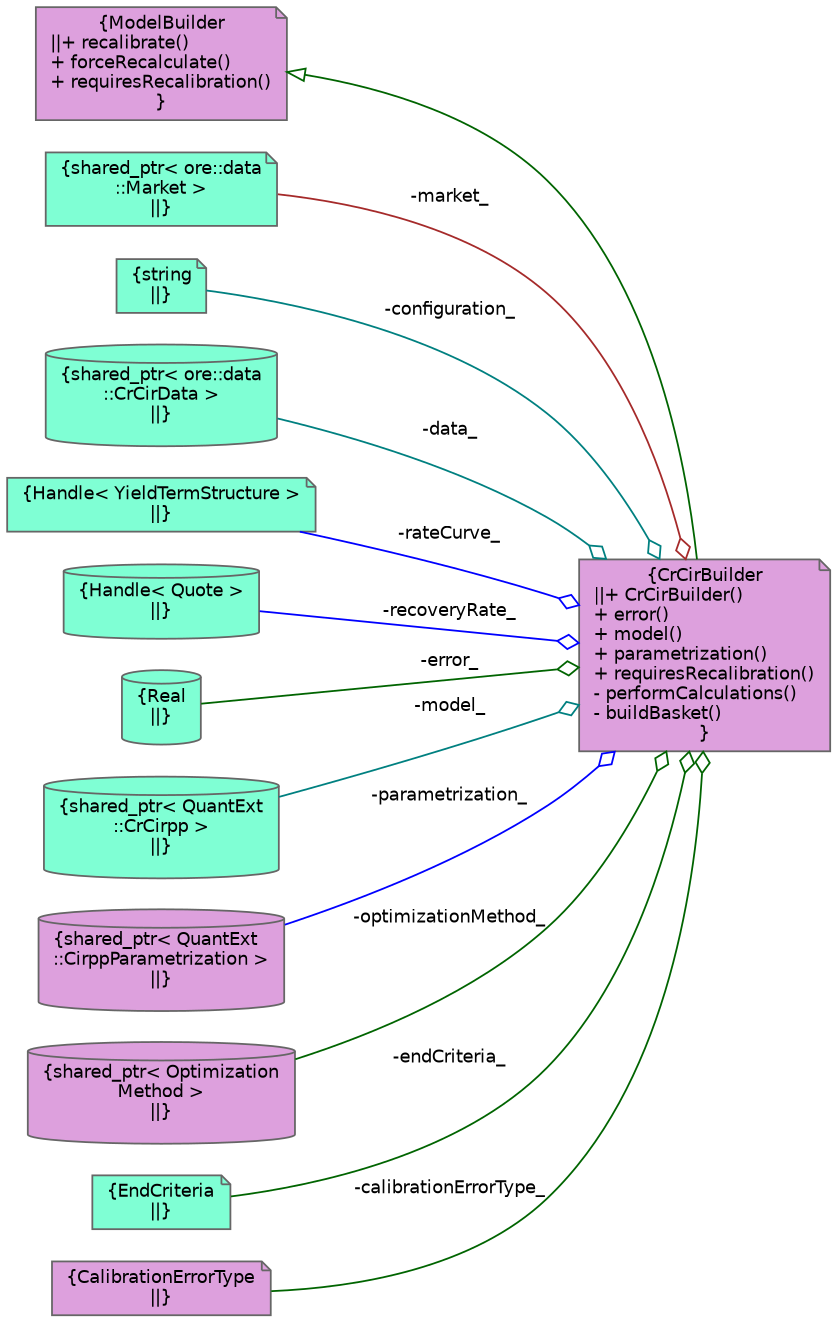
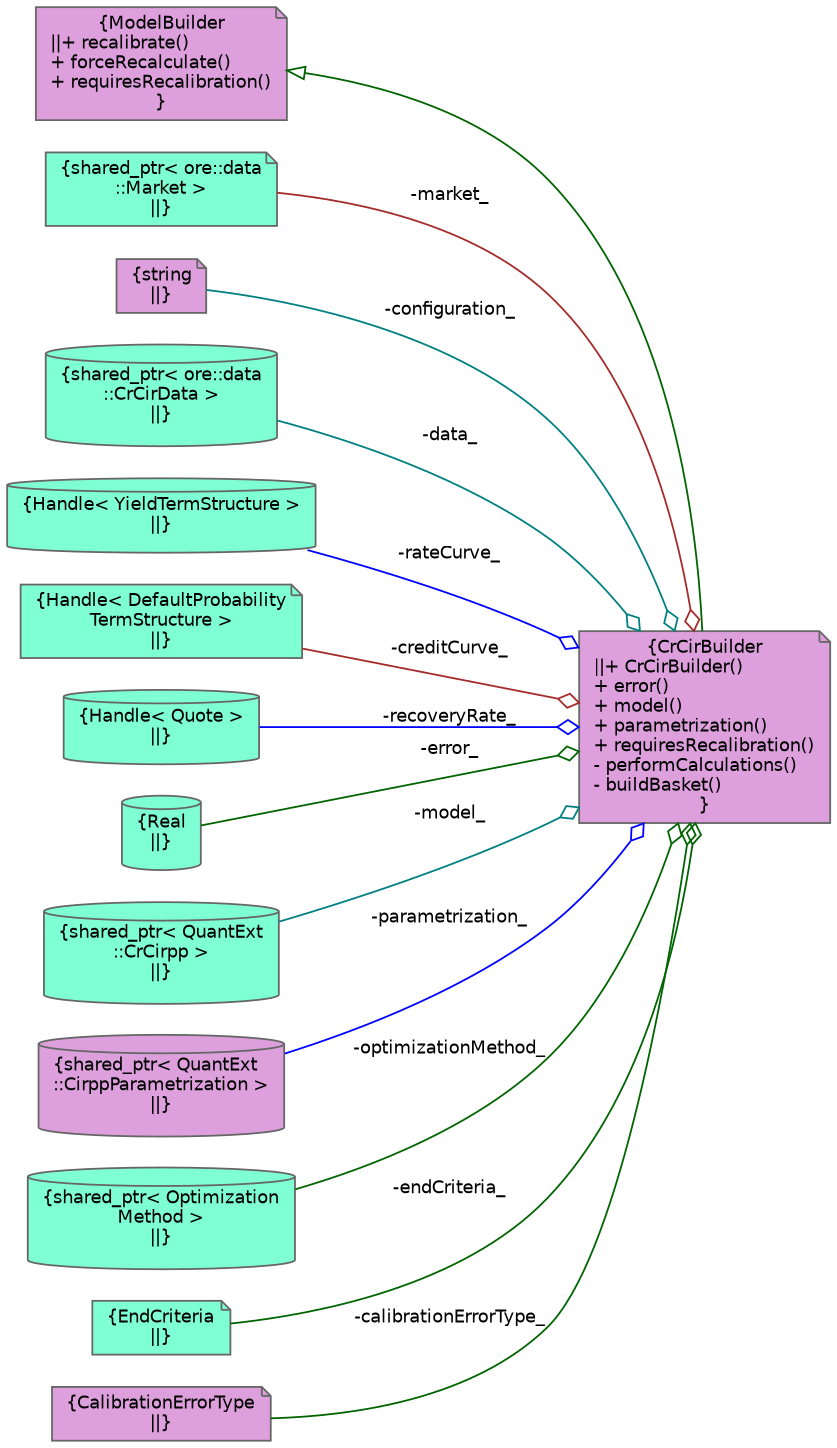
(161, 286) -> (161, 286)
(161, 505) -> (161, 516)
none -> (161, 621)
(161, 1093) -> (161, 1218)
